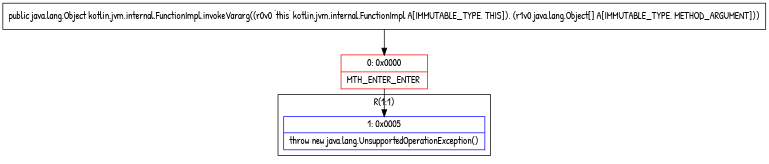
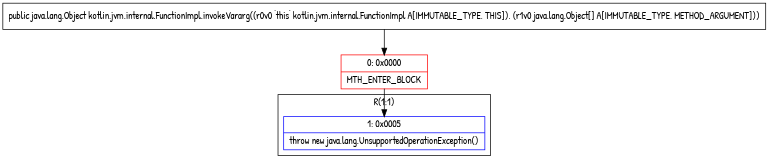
(383, 80) -> (384, 80)
